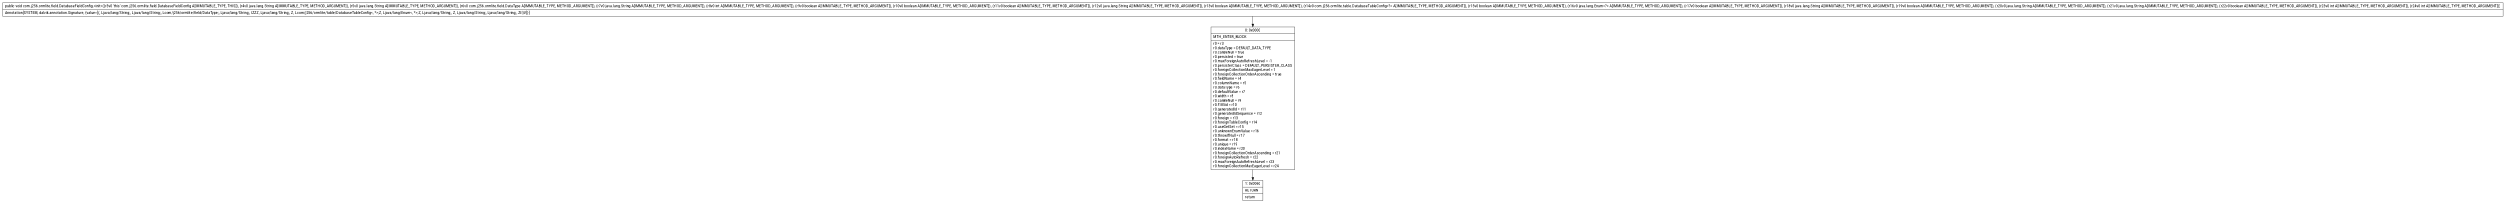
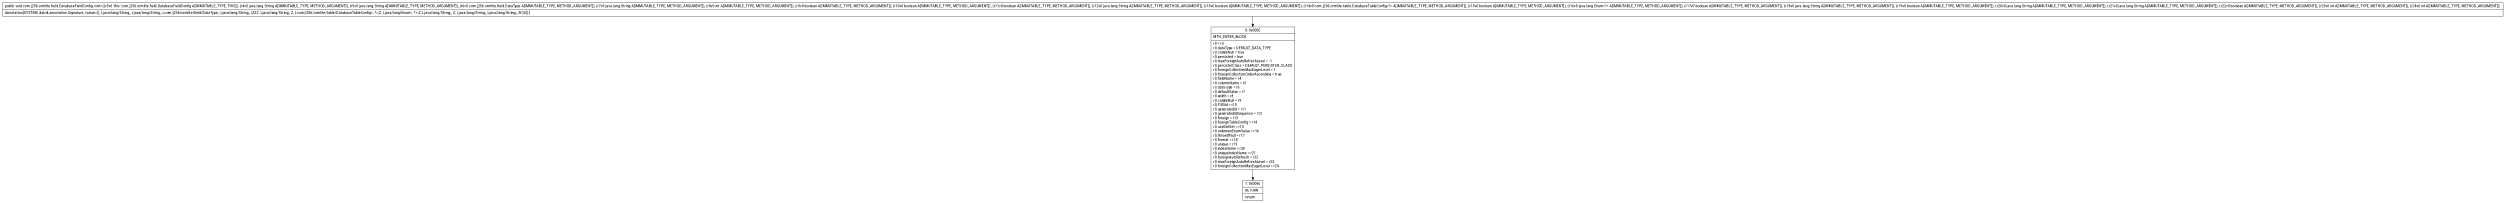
(1247, 153) -> (1235, 153)
